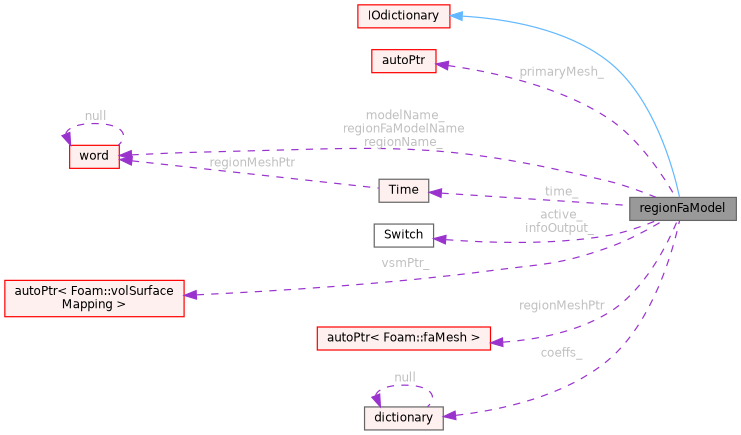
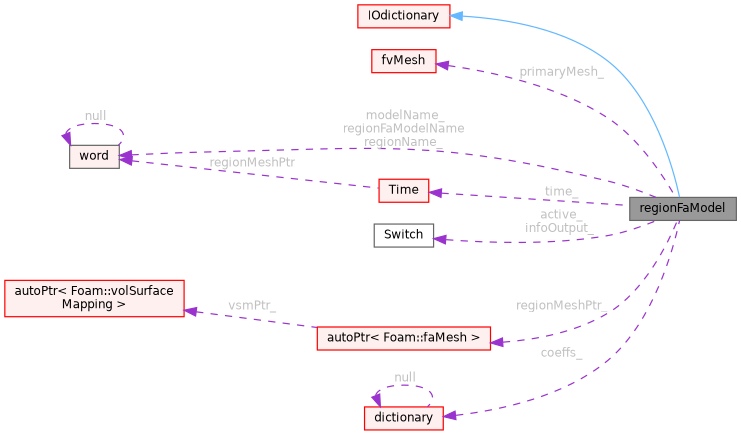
(404, 61) -> (404, 61)
(94, 157) -> (94, 157)
(404, 191) -> (404, 191)
(434, 277) -> (257, 320)
(560, 306) -> (560, 306)
(404, 418) -> (404, 418)
